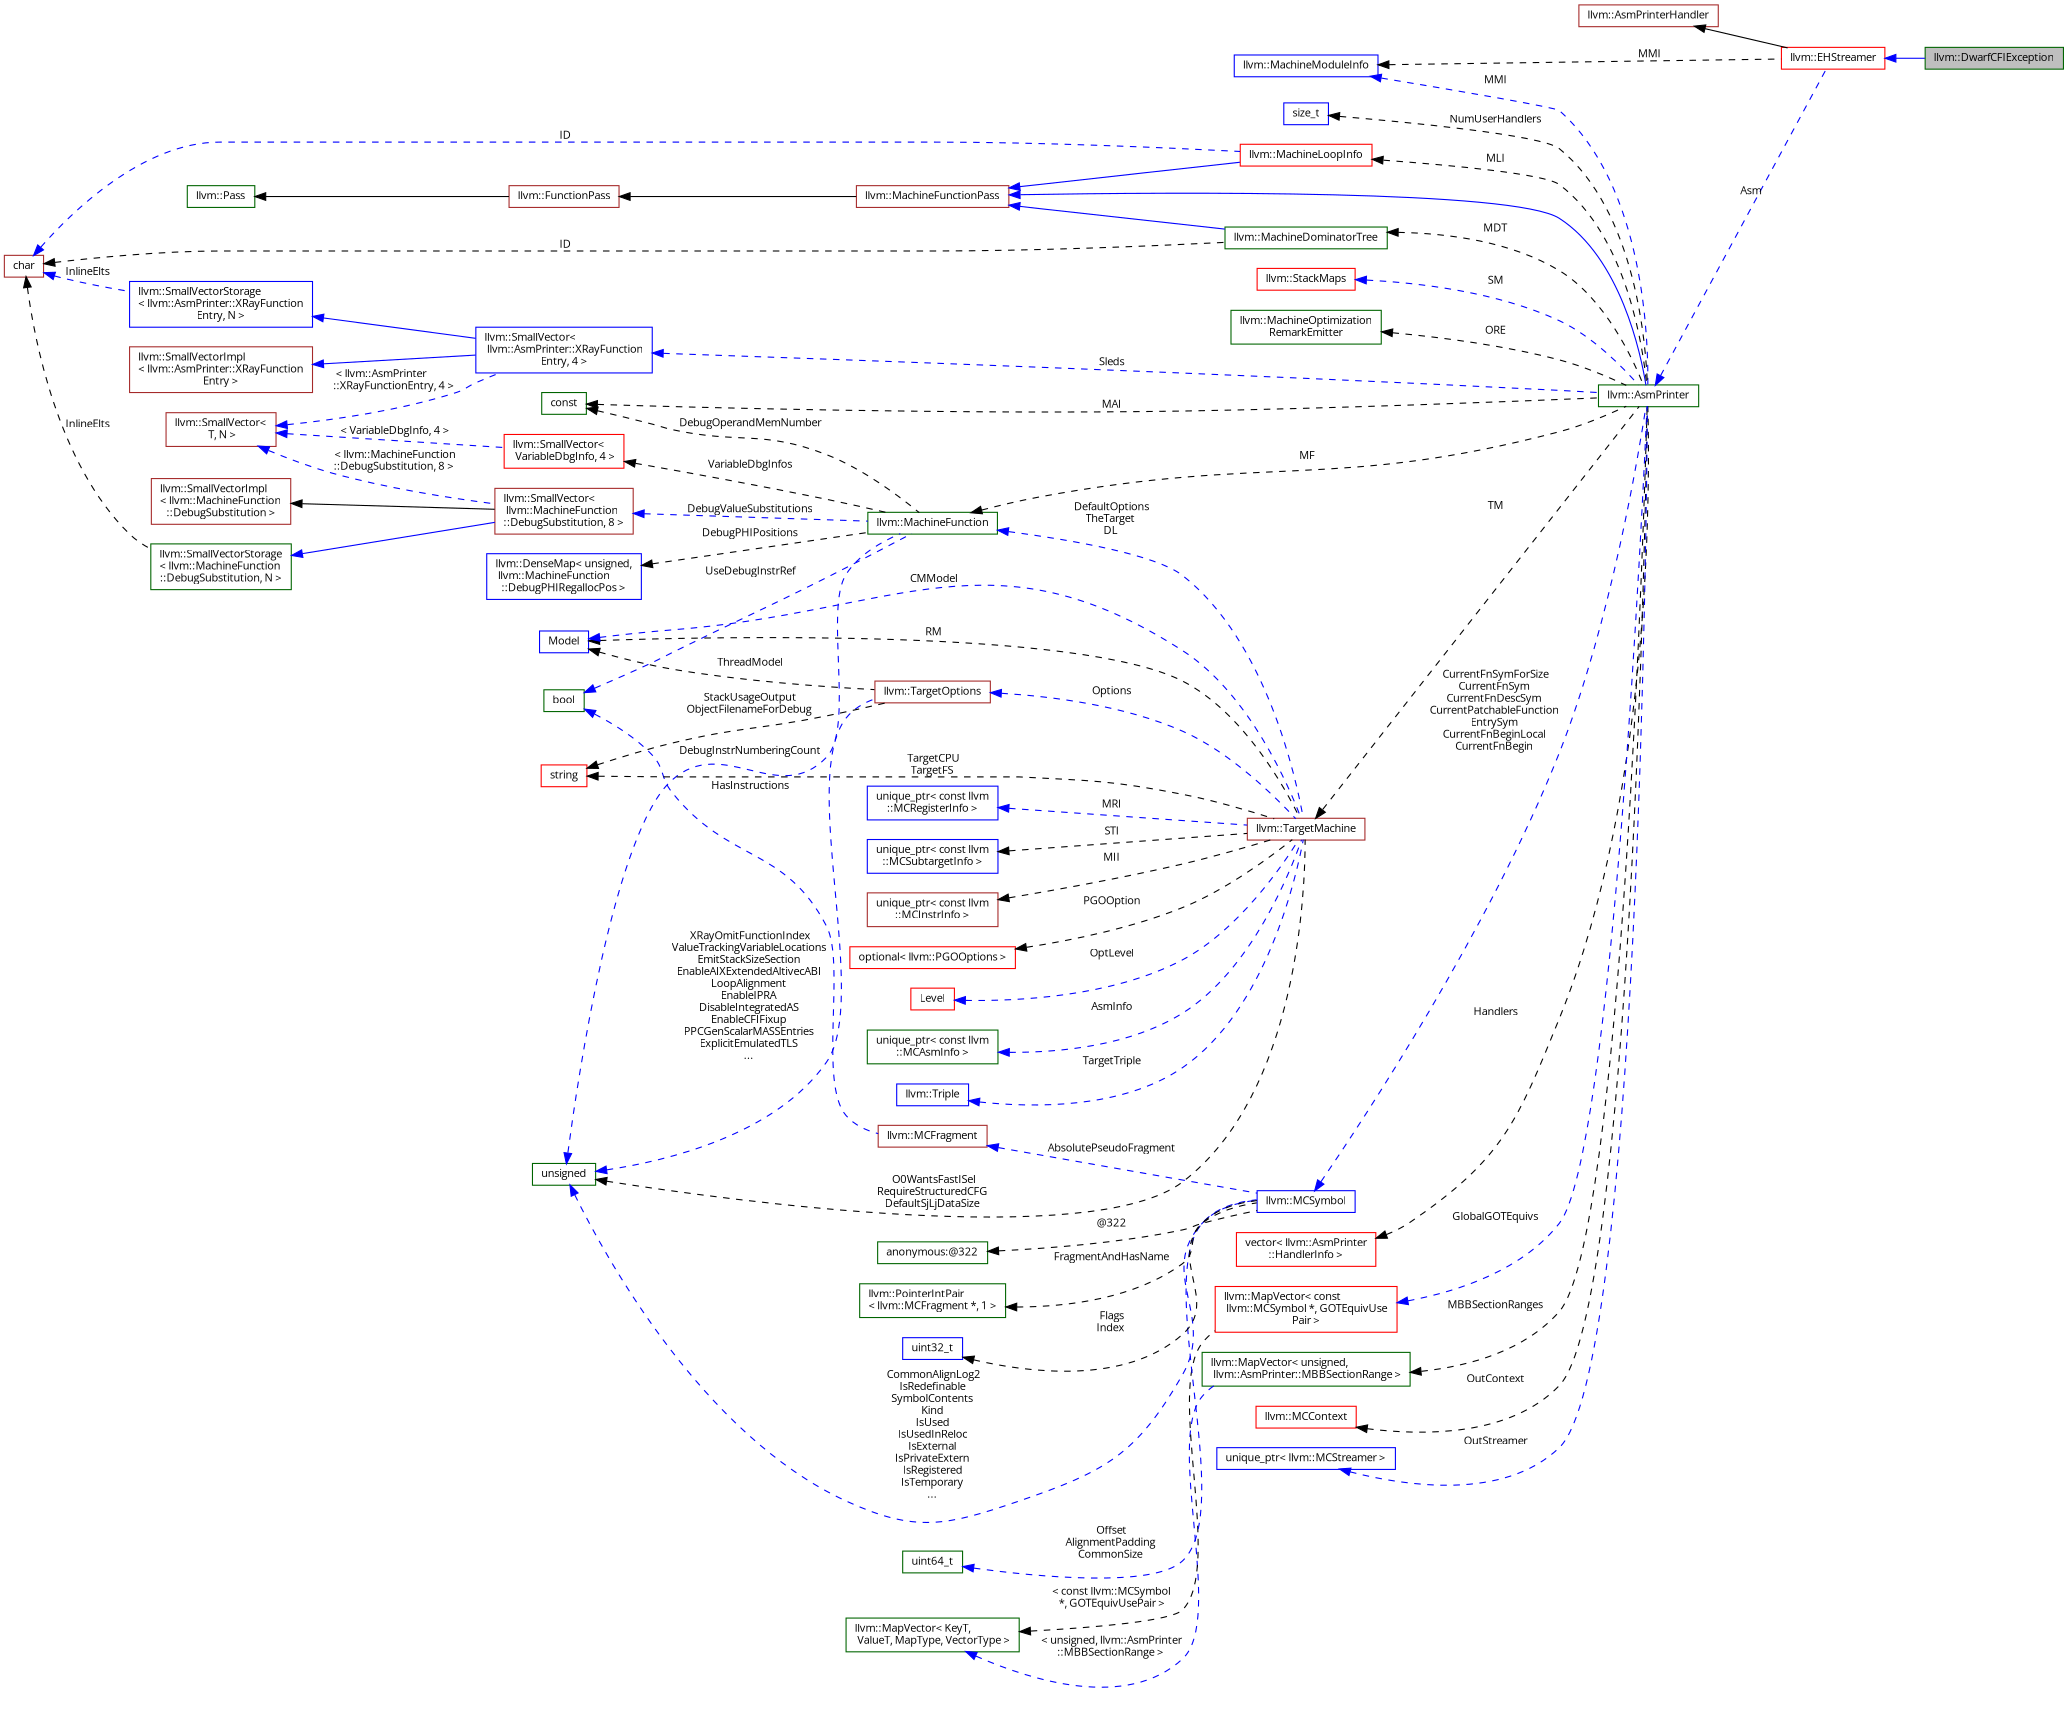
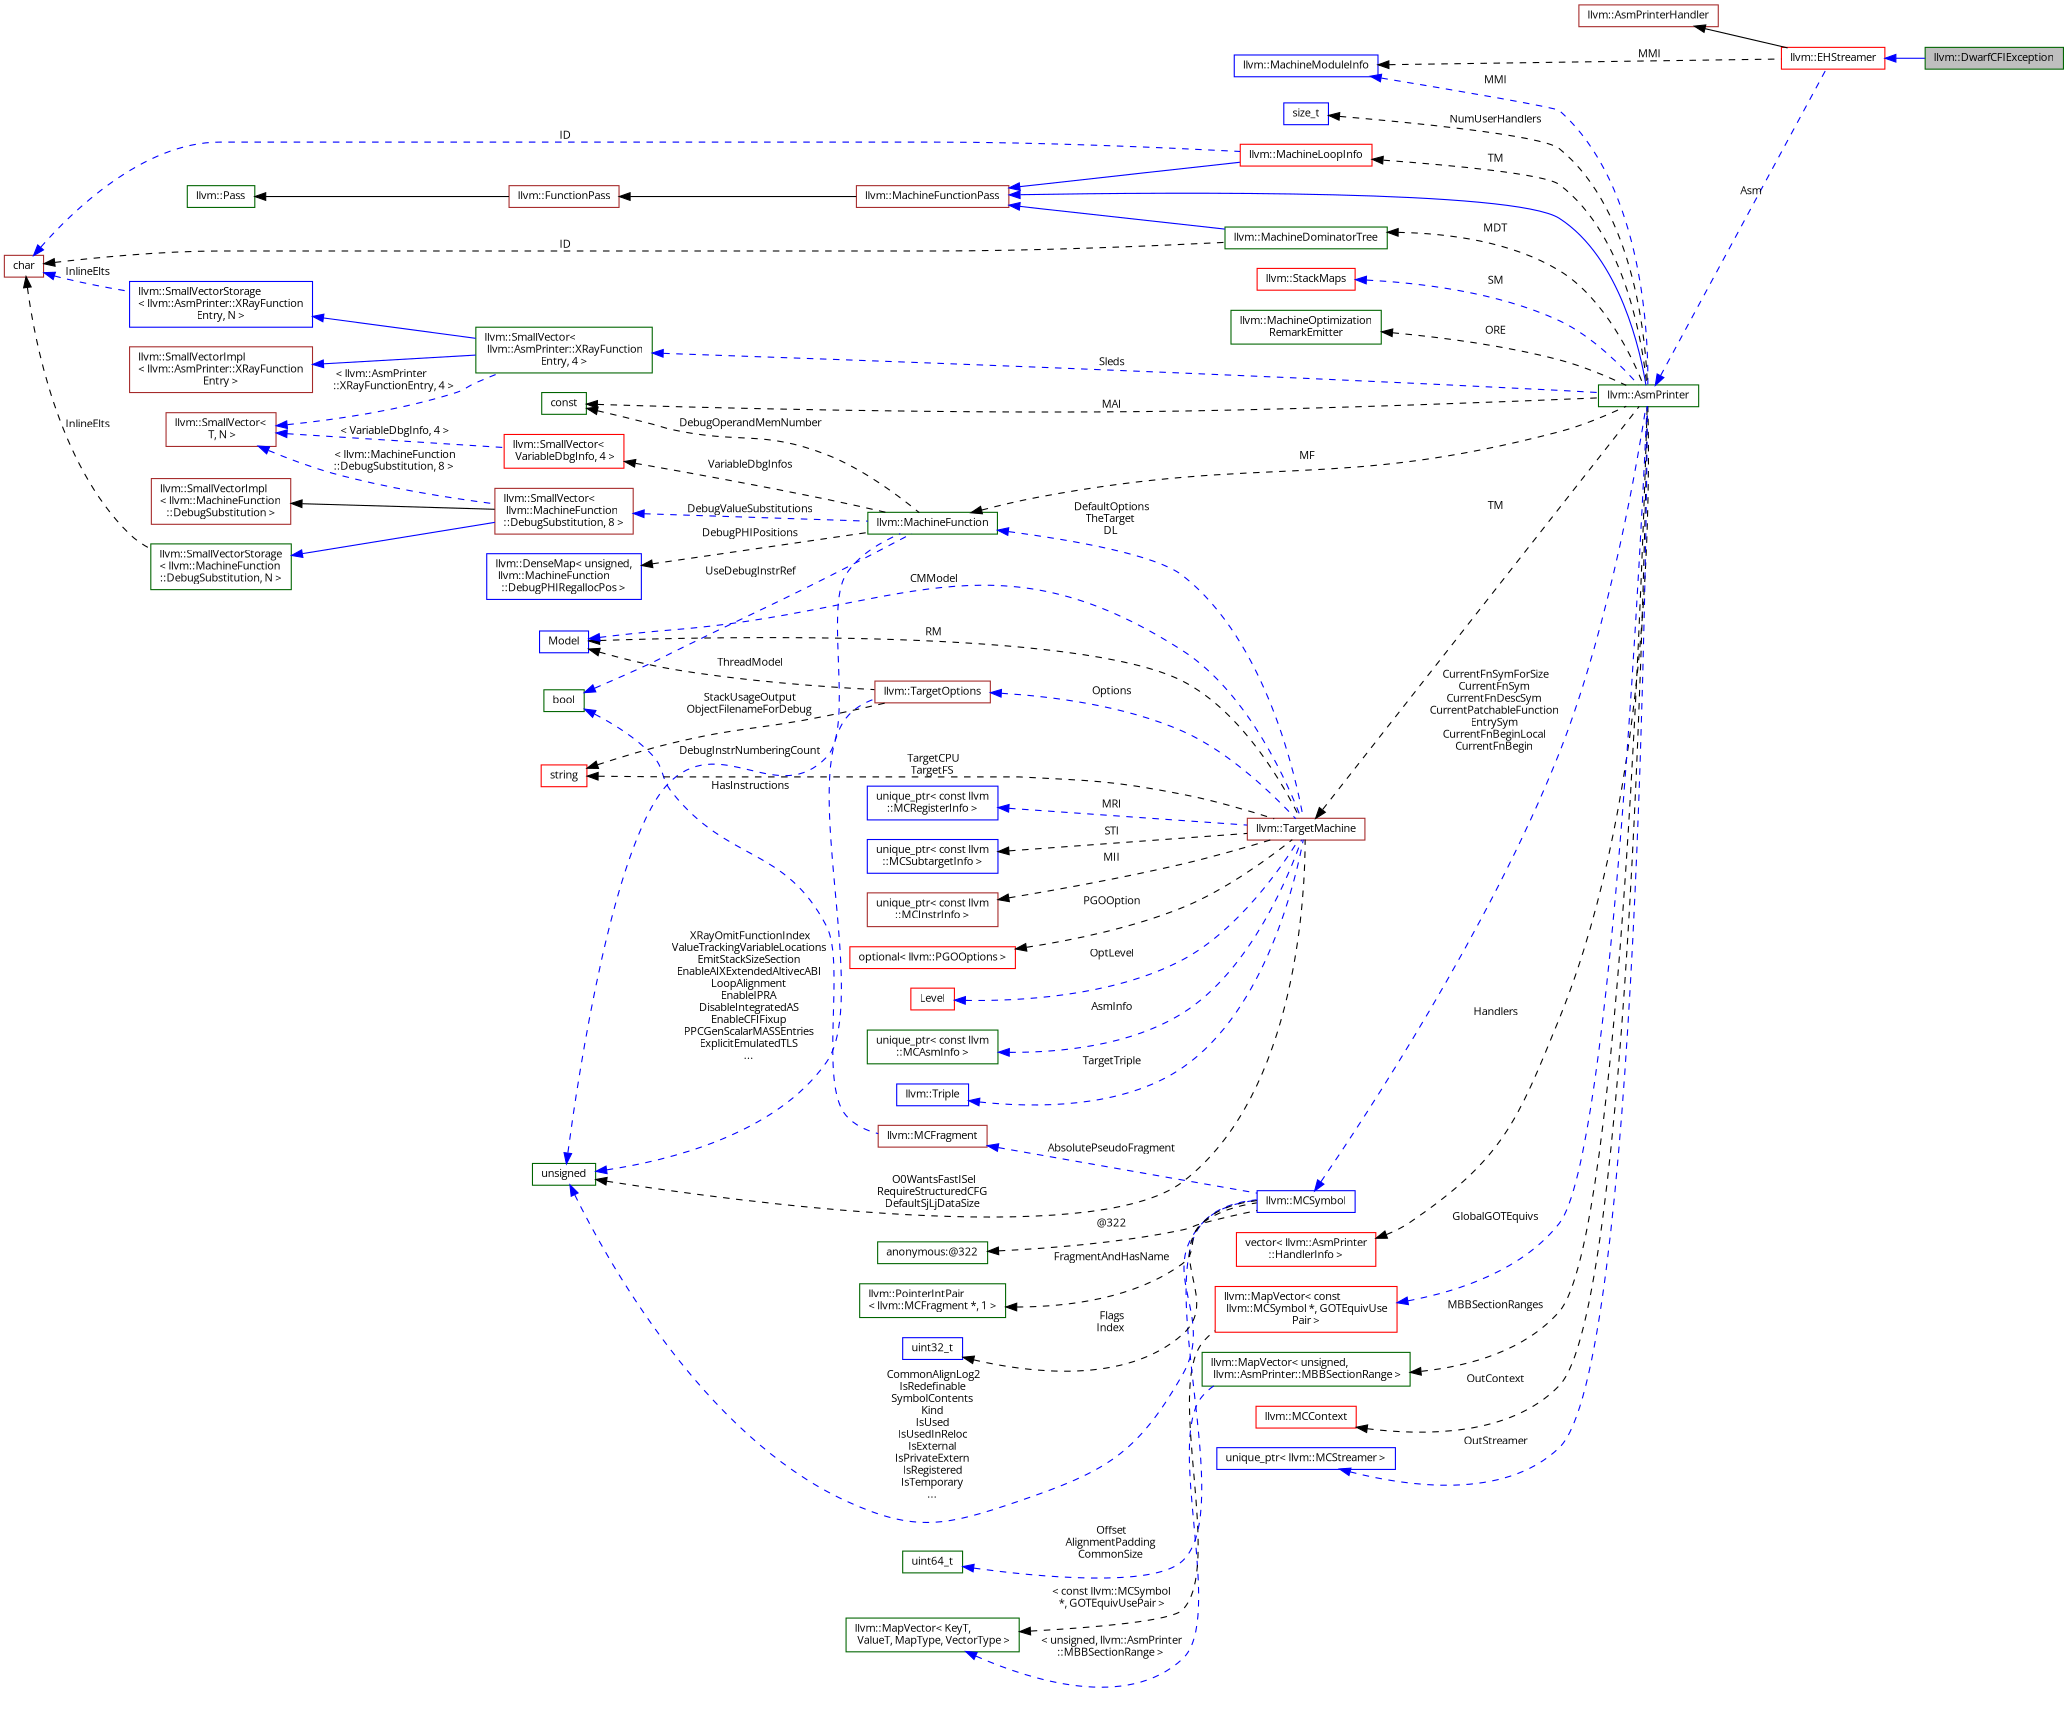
(1495, 159) -> (1495, 159)
(564, 350) -> (564, 350)
